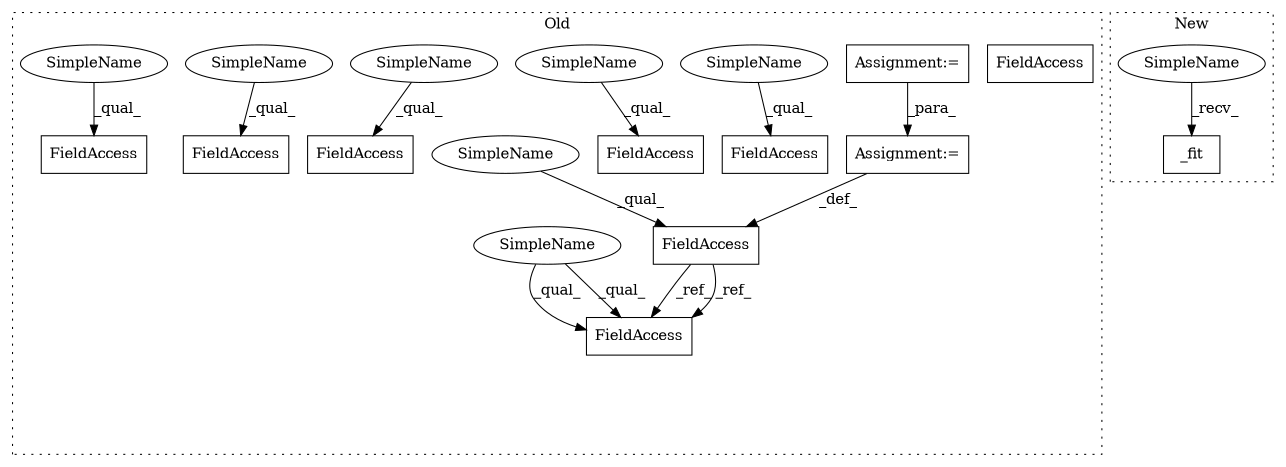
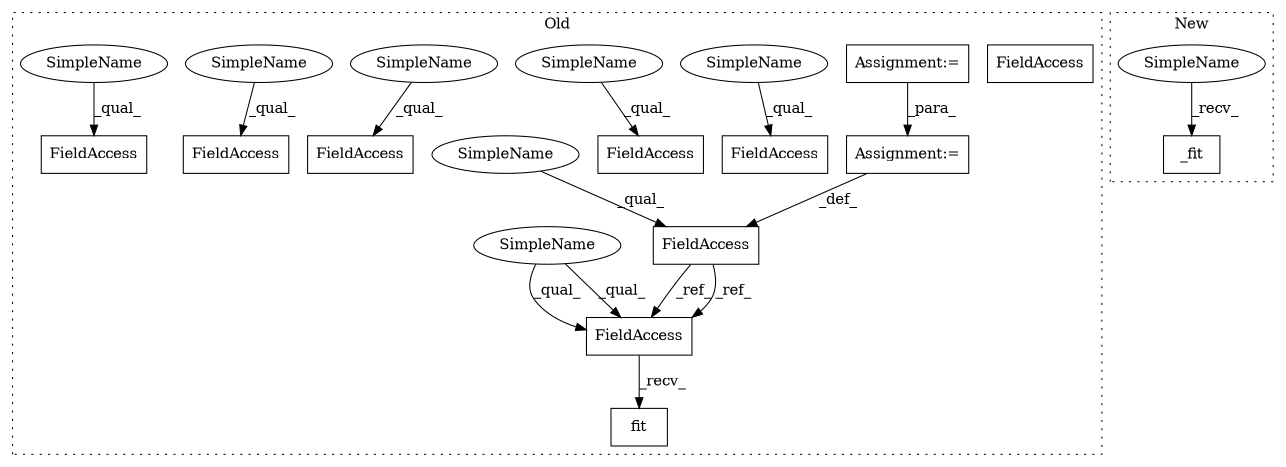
none -> (639, 427)
